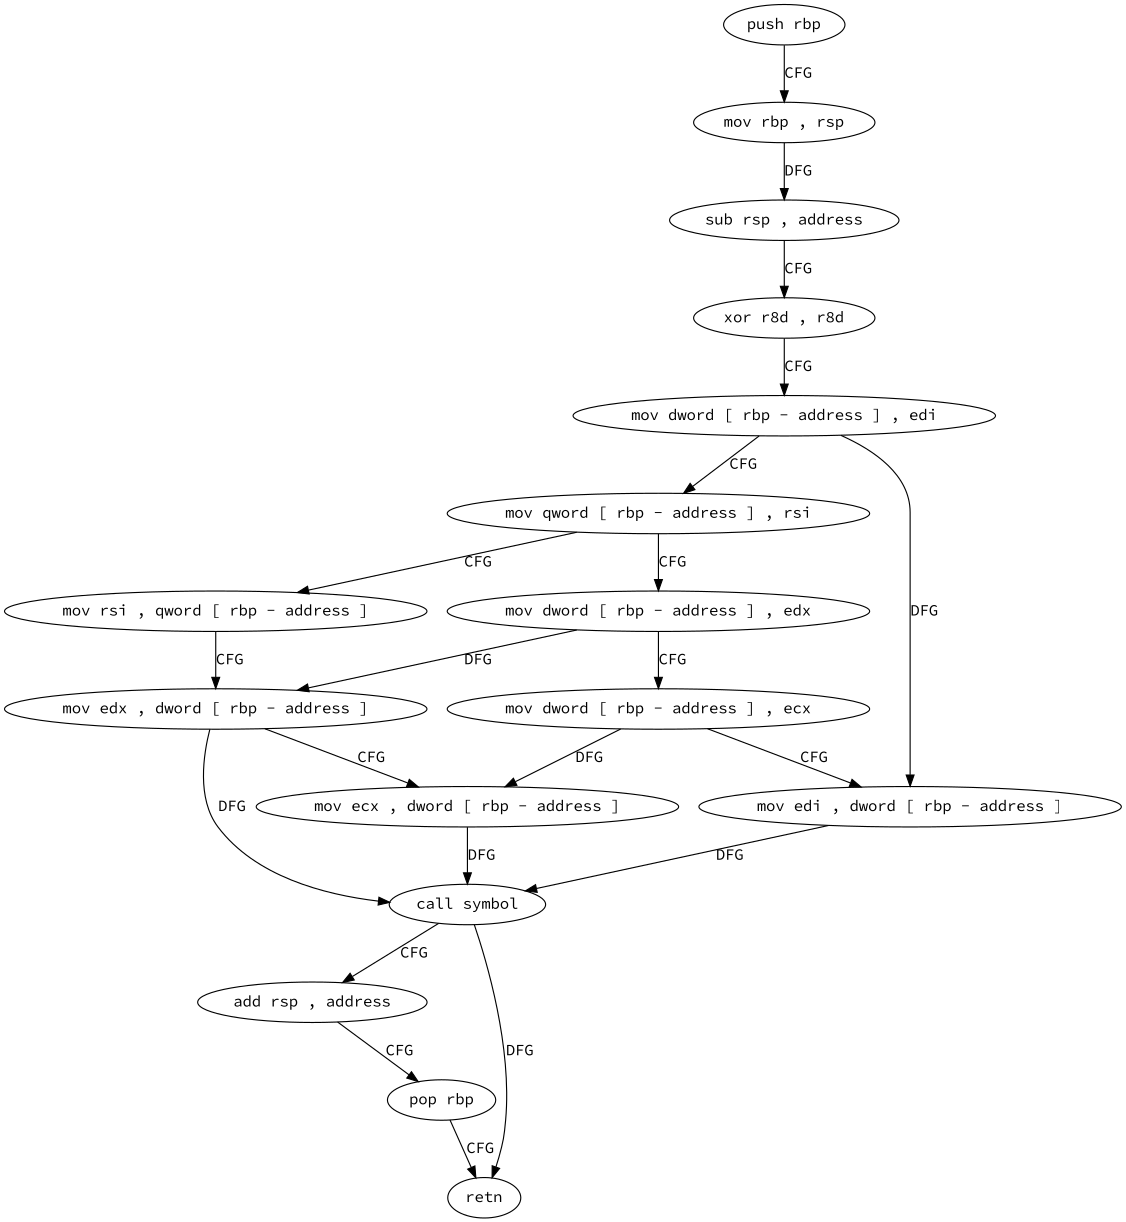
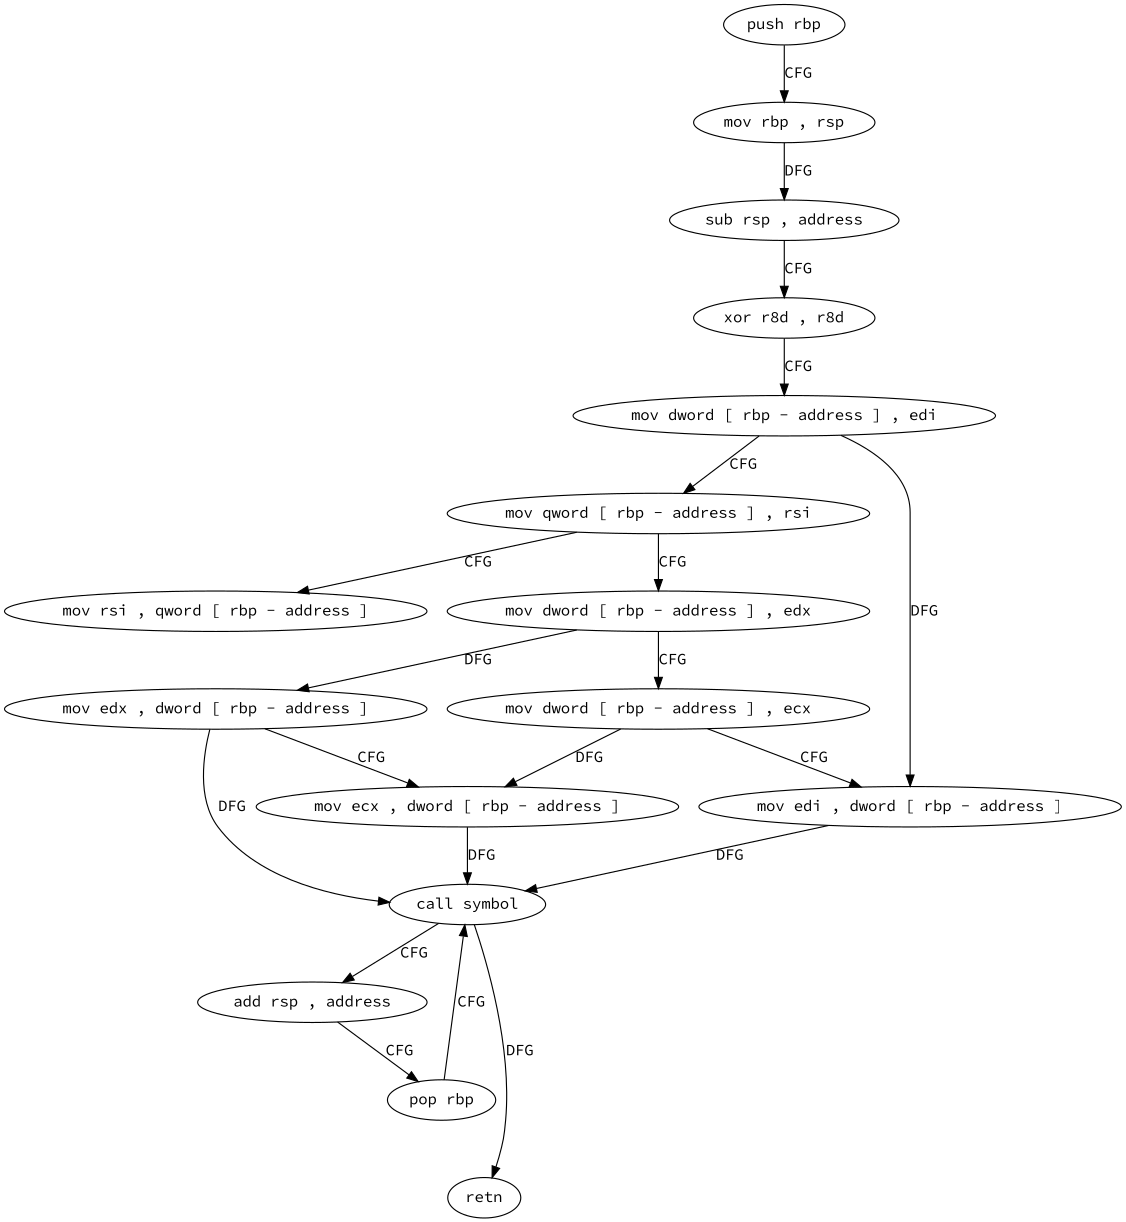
(216, 654) -> none
(461, 1144) -> (454, 1008)
